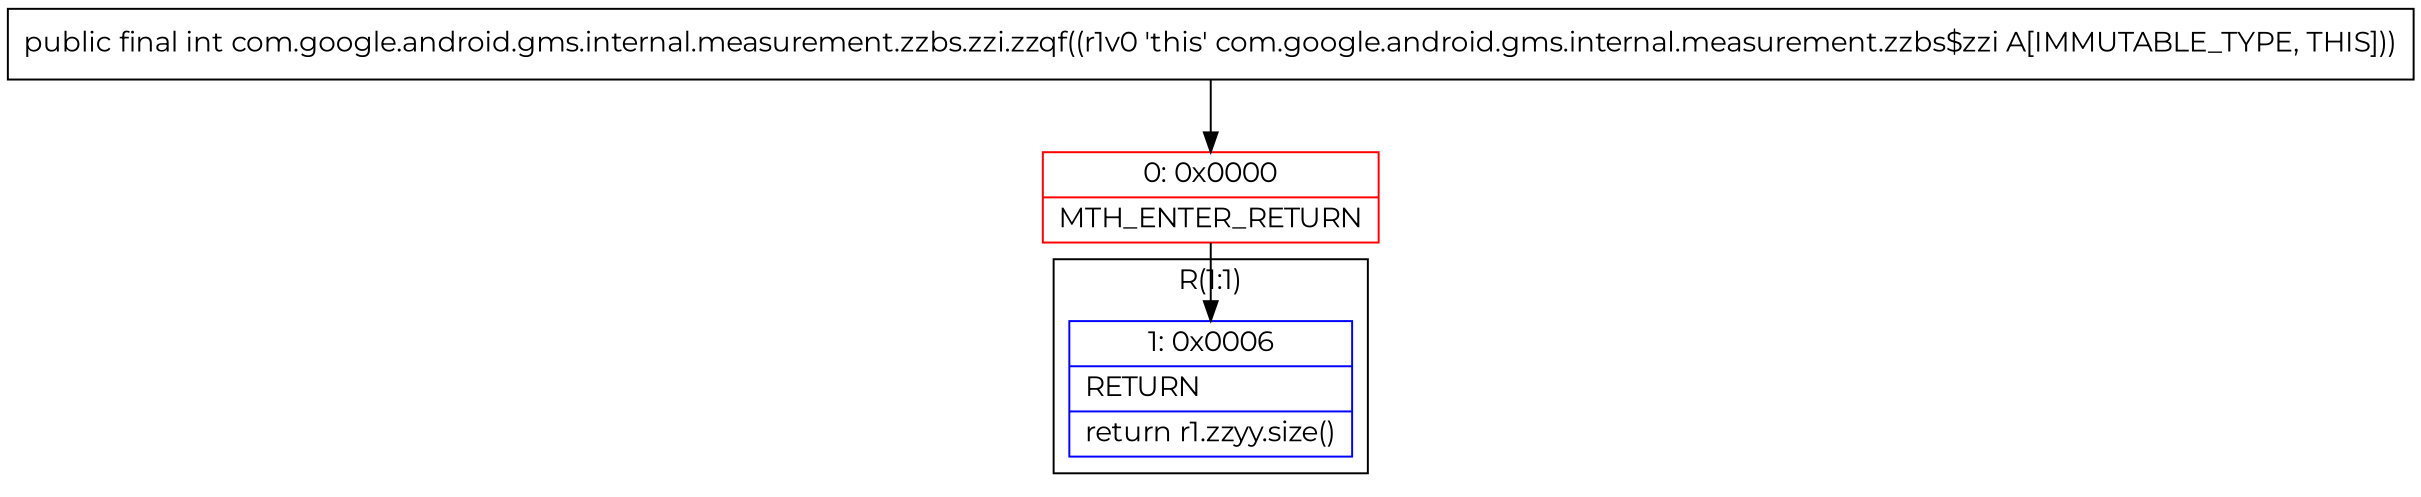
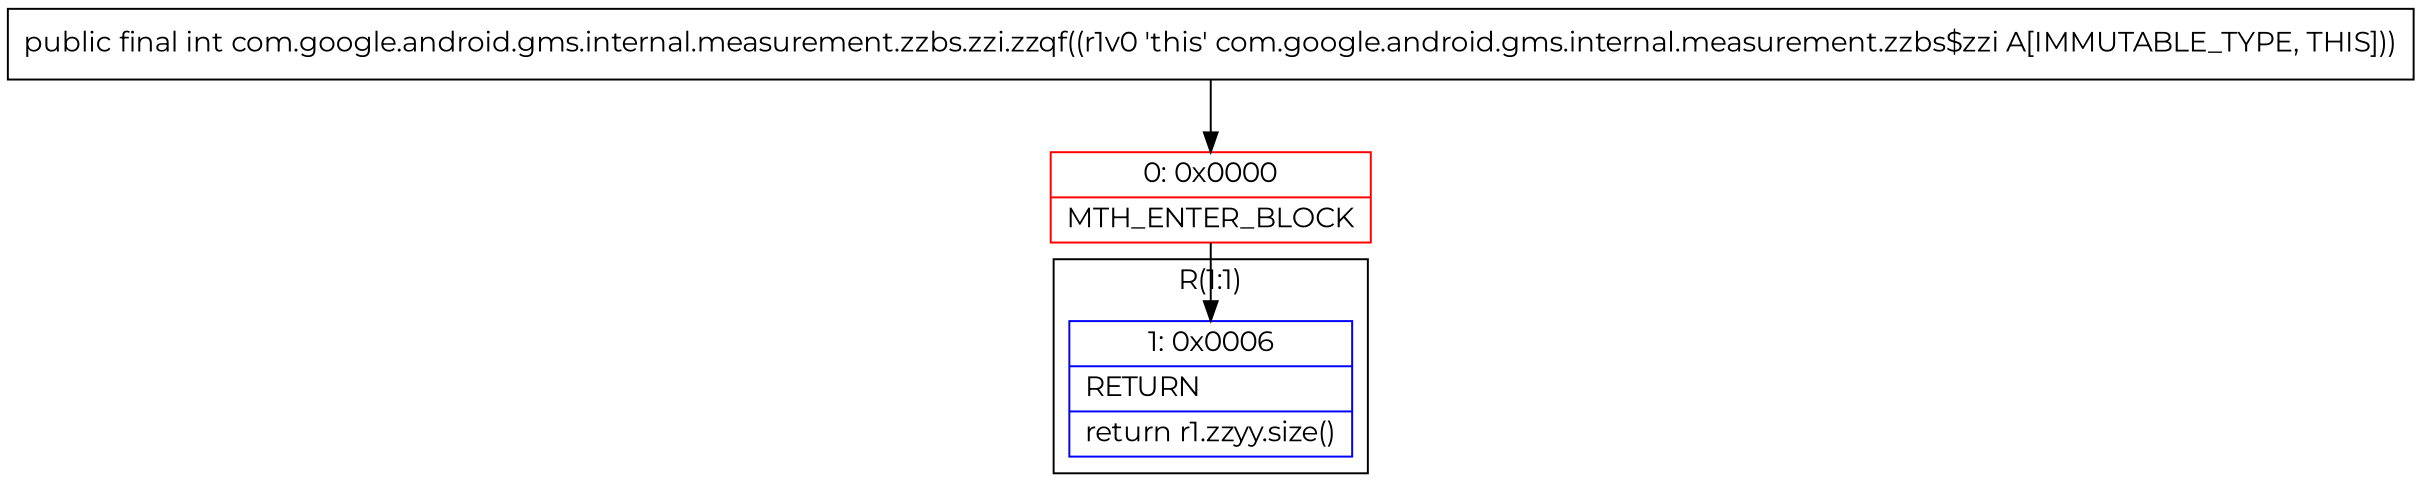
(1211, 219) -> (1211, 219)
